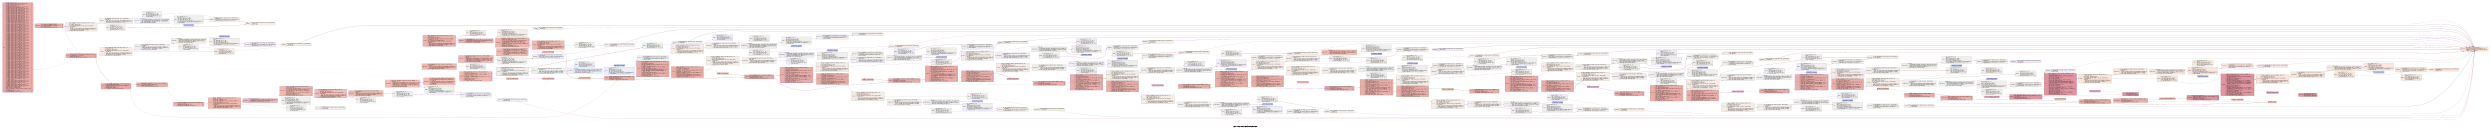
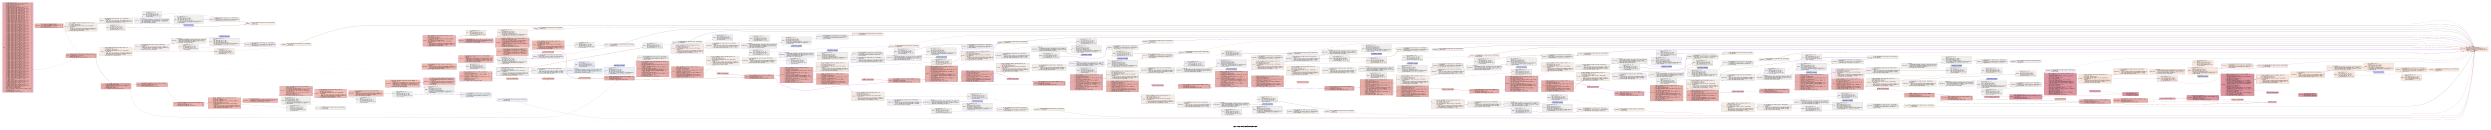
(1339, 52) -> (1339, 52)
